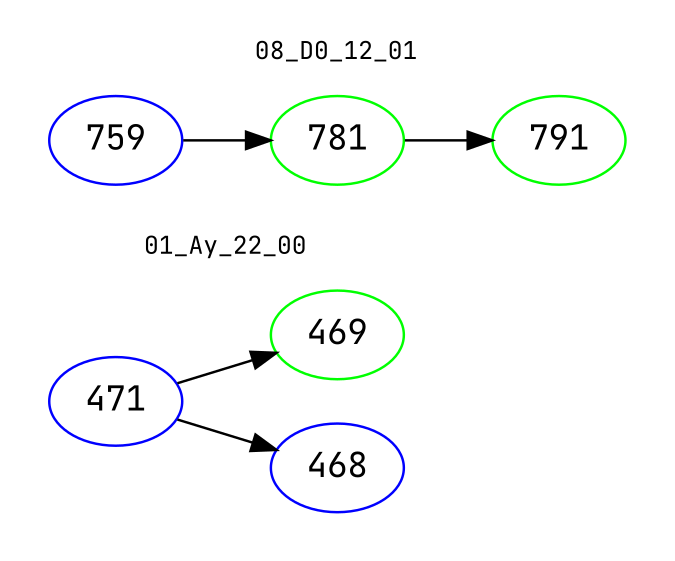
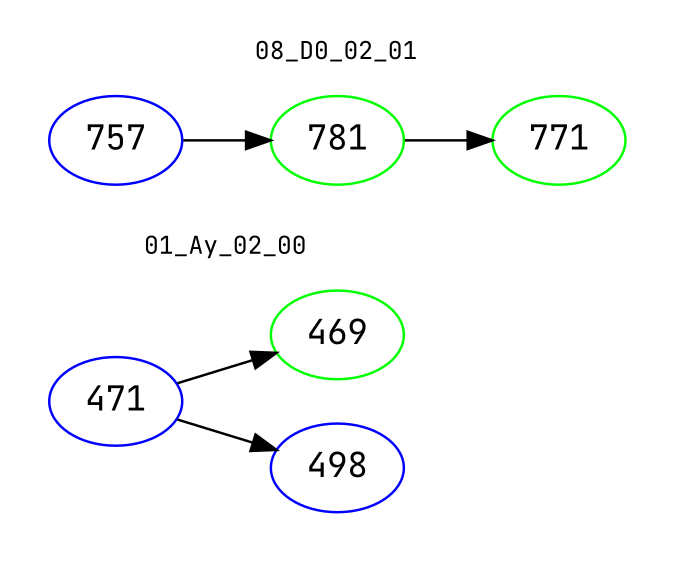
(337, 53) -> (337, 53)
(116, 140) -> (116, 140)
(559, 140) -> (559, 140)
(227, 247) -> (227, 247)
(337, 468) -> (337, 468)
